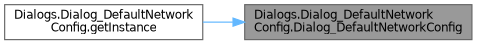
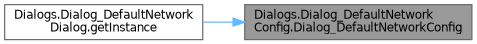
(104, 22) -> (104, 22)
